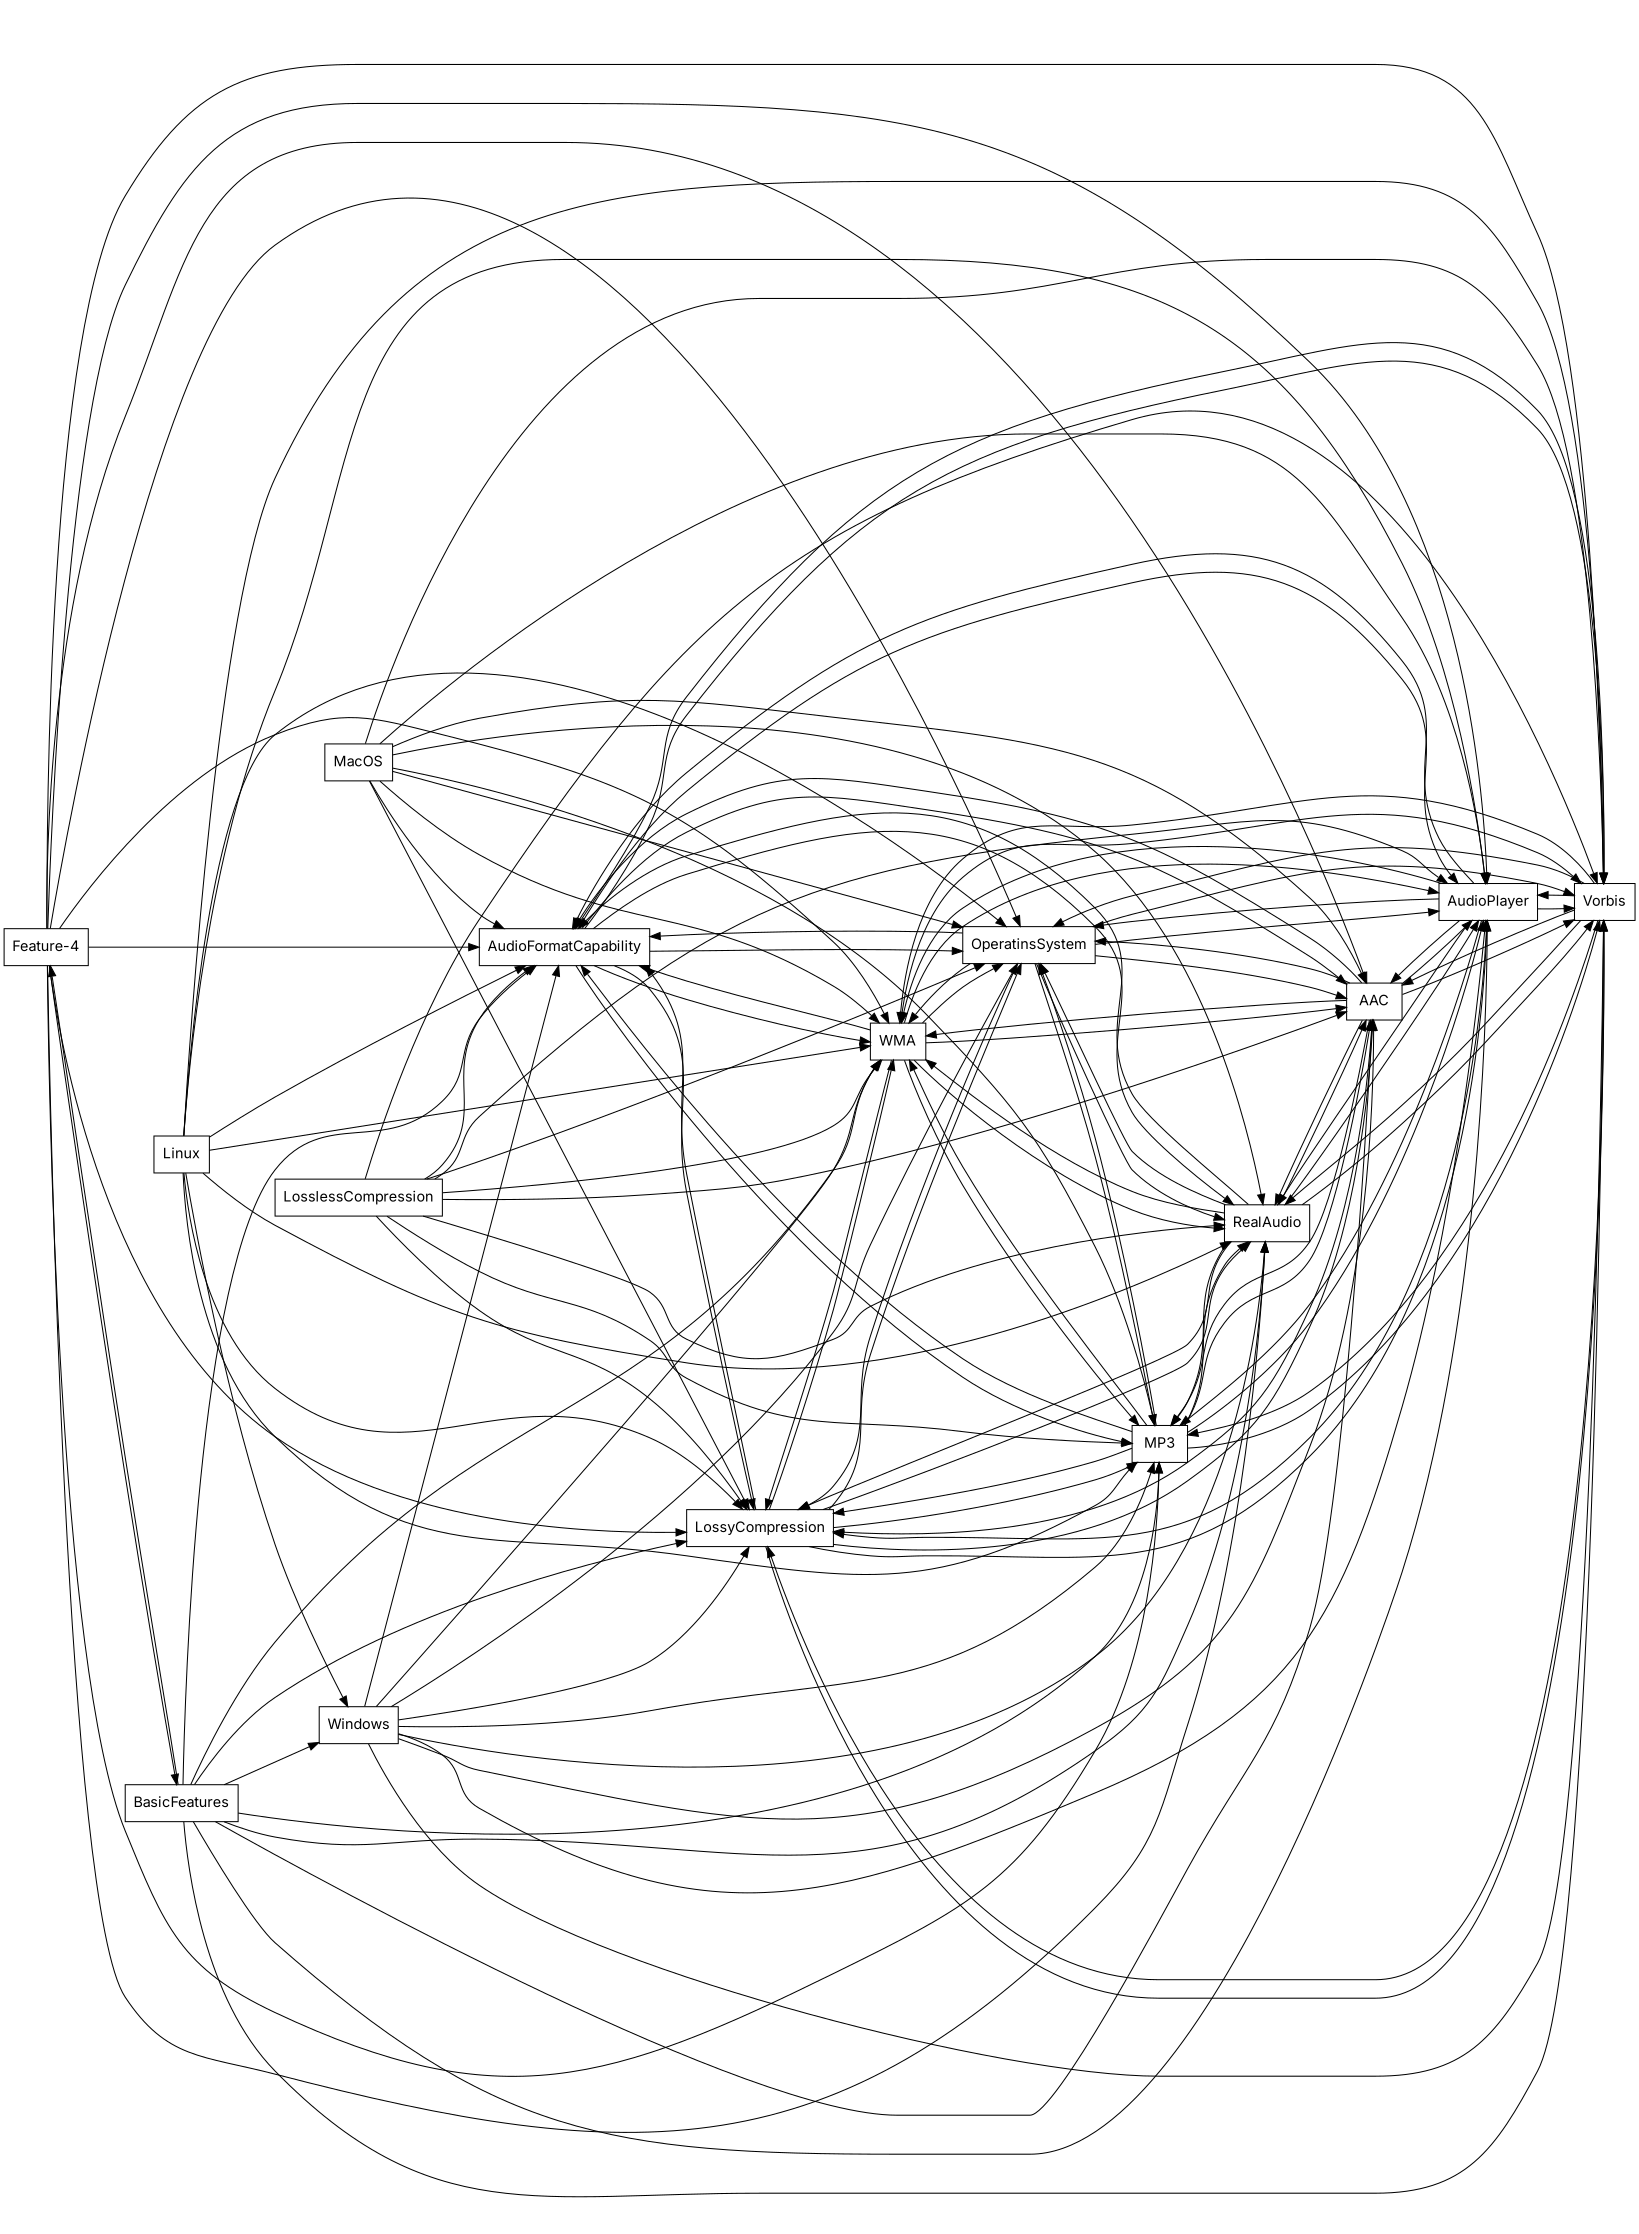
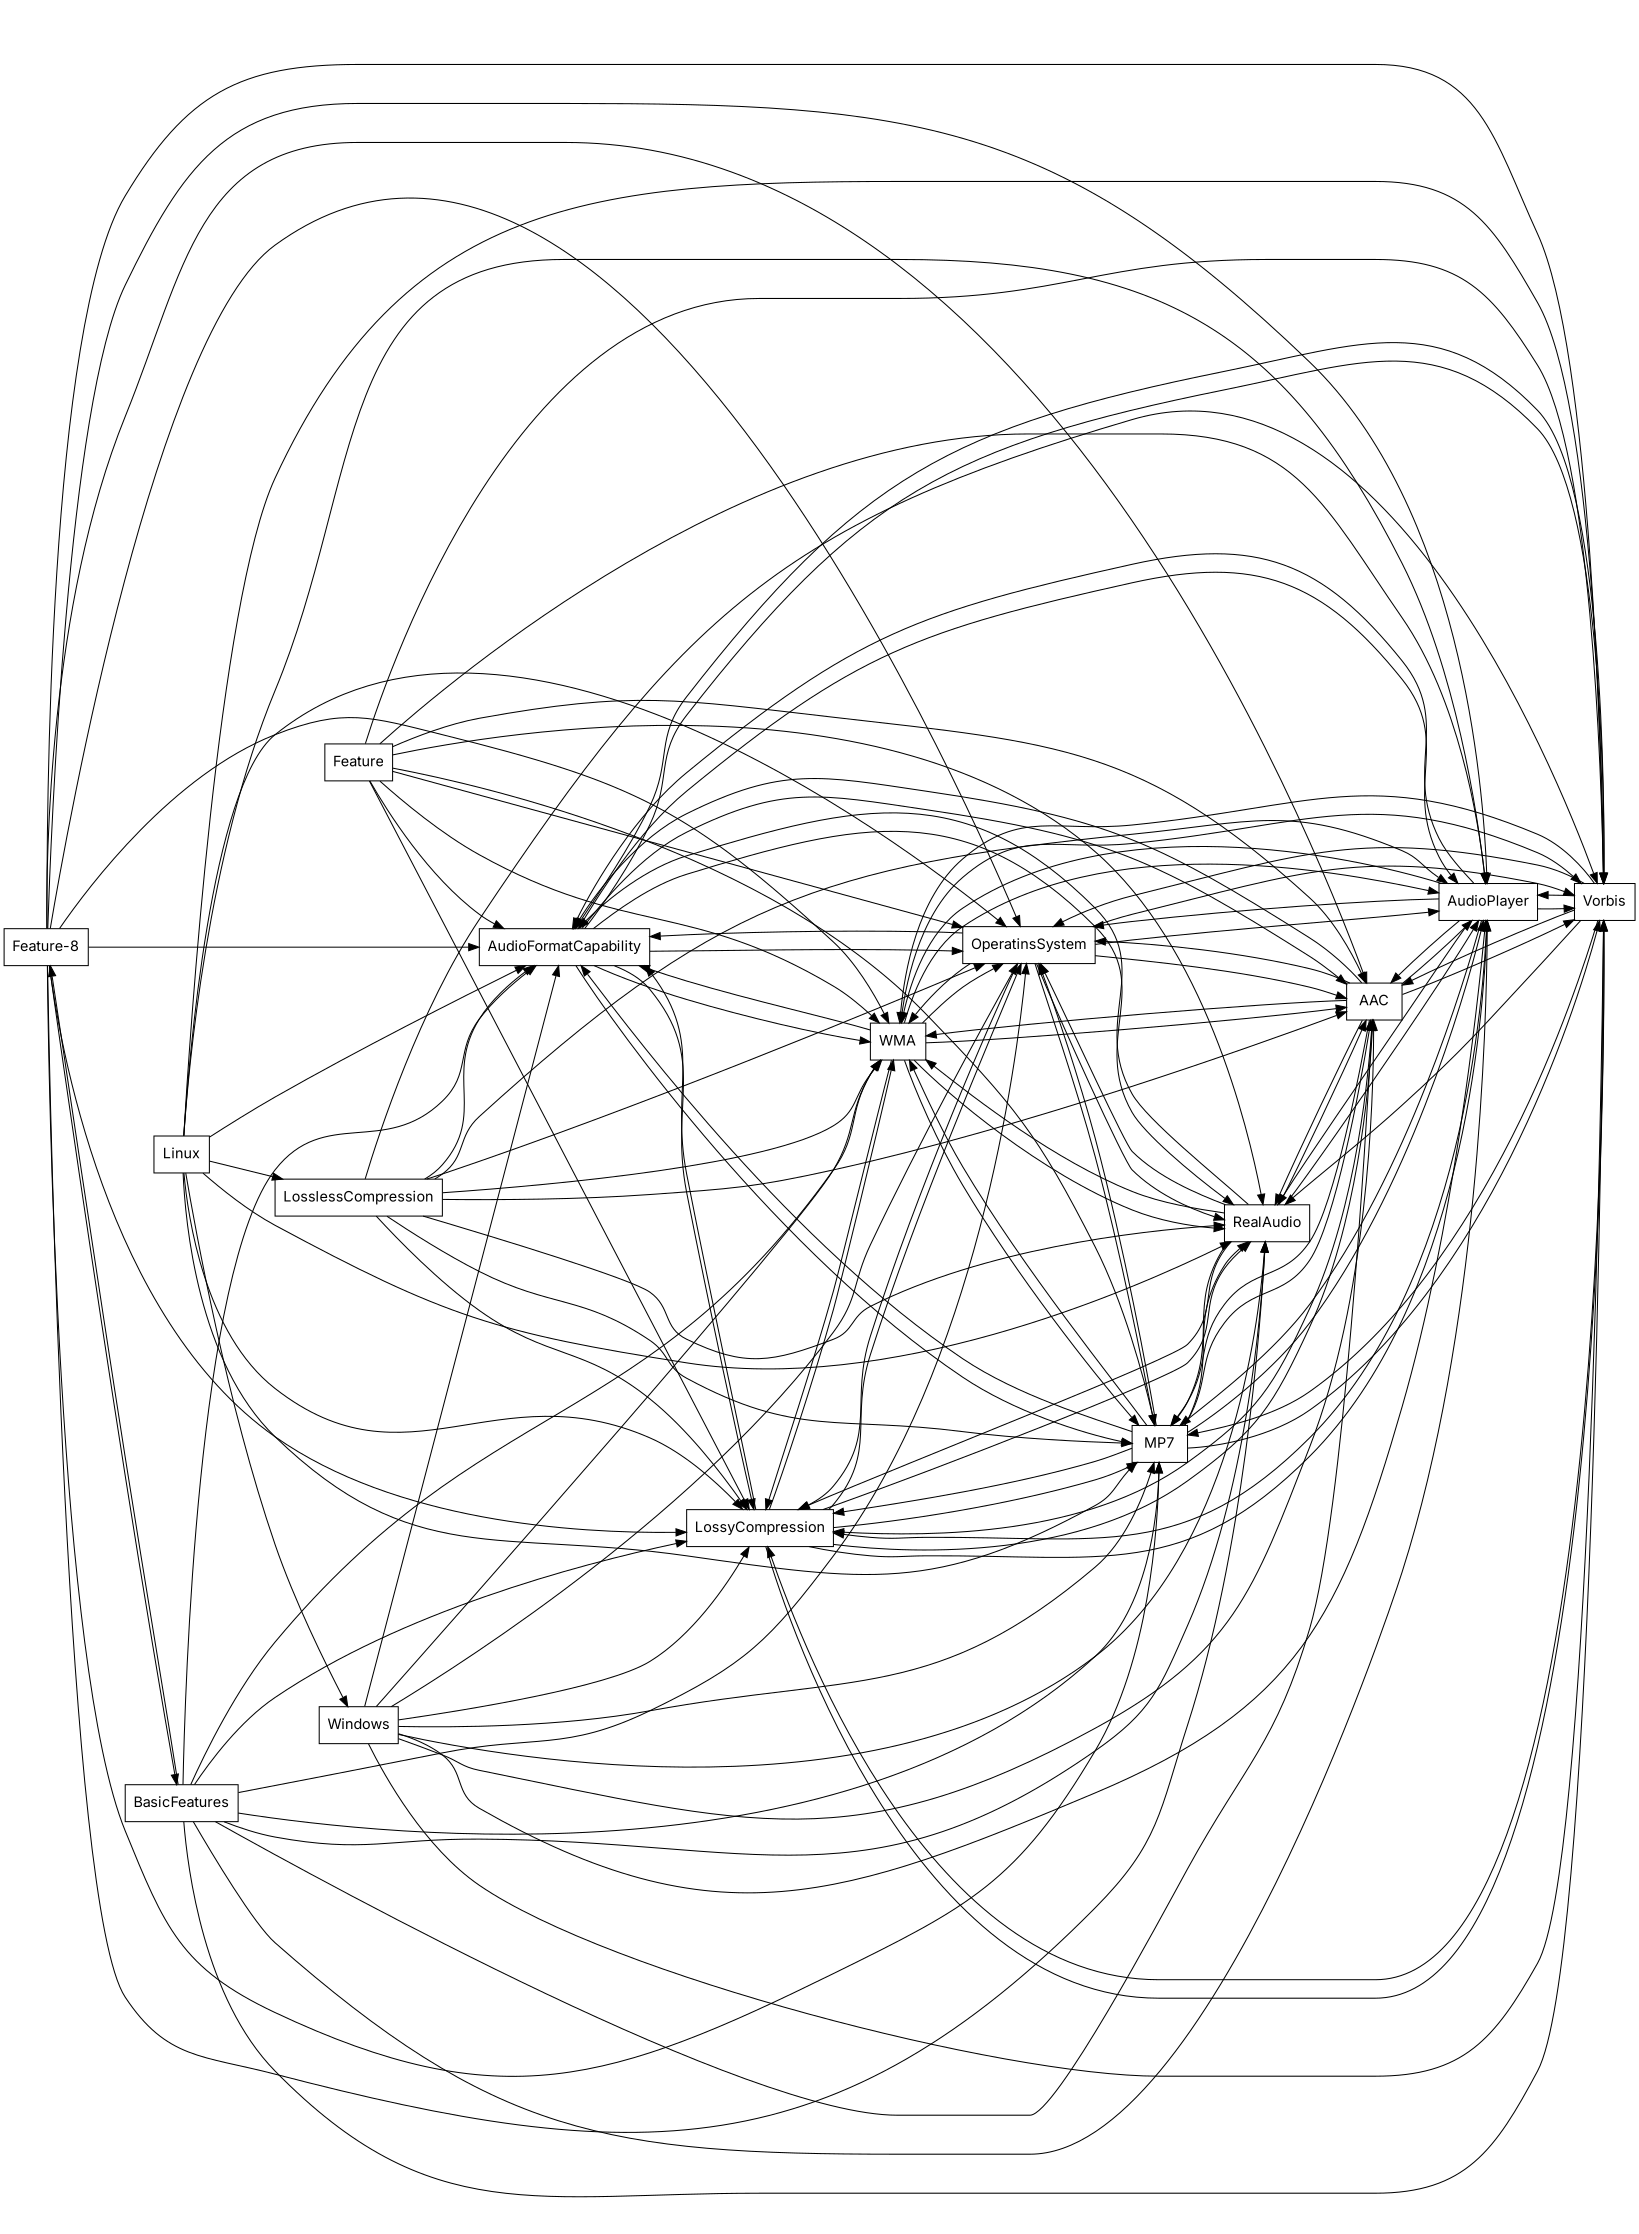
(359, 762) -> (359, 762)
(46, 947) -> (46, 947)
(1453, 1076) -> none
(551, 1096) -> (241, 1169)
(1160, 1444) -> (1160, 1444)
(267, 1766) -> (800, 1599)
